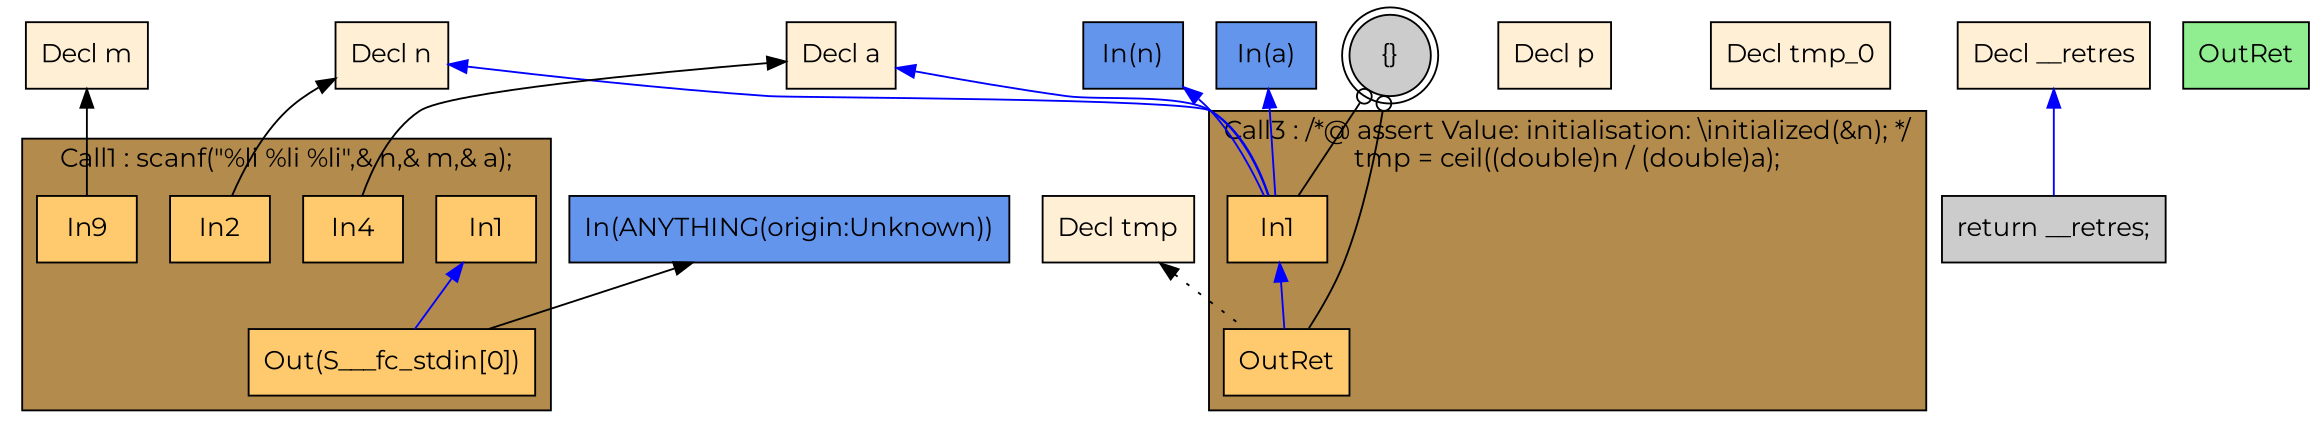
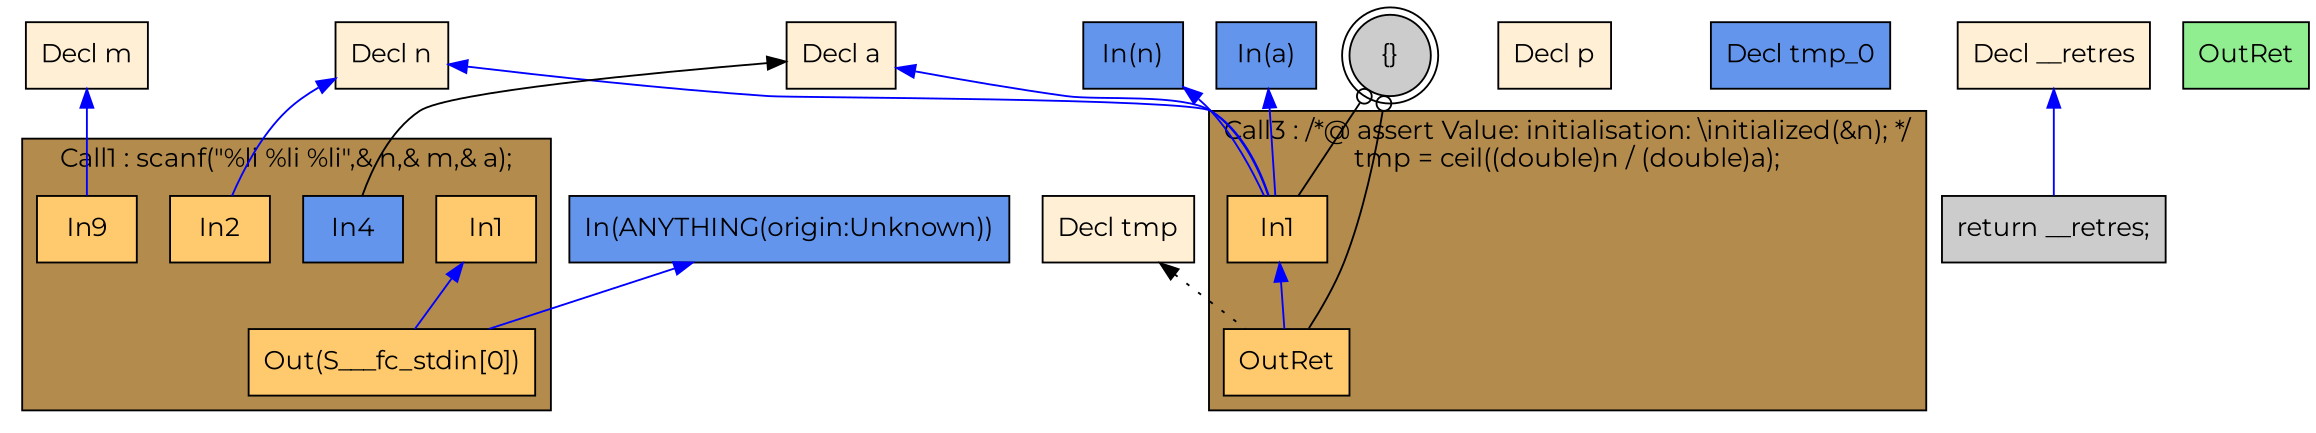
(1801, 55) -> (1801, 55)
(273, 126) -> (273, 126)
(87, 152) -> (87, 152)
(353, 229) -> (353, 229)
(582, 299) -> (582, 299)
